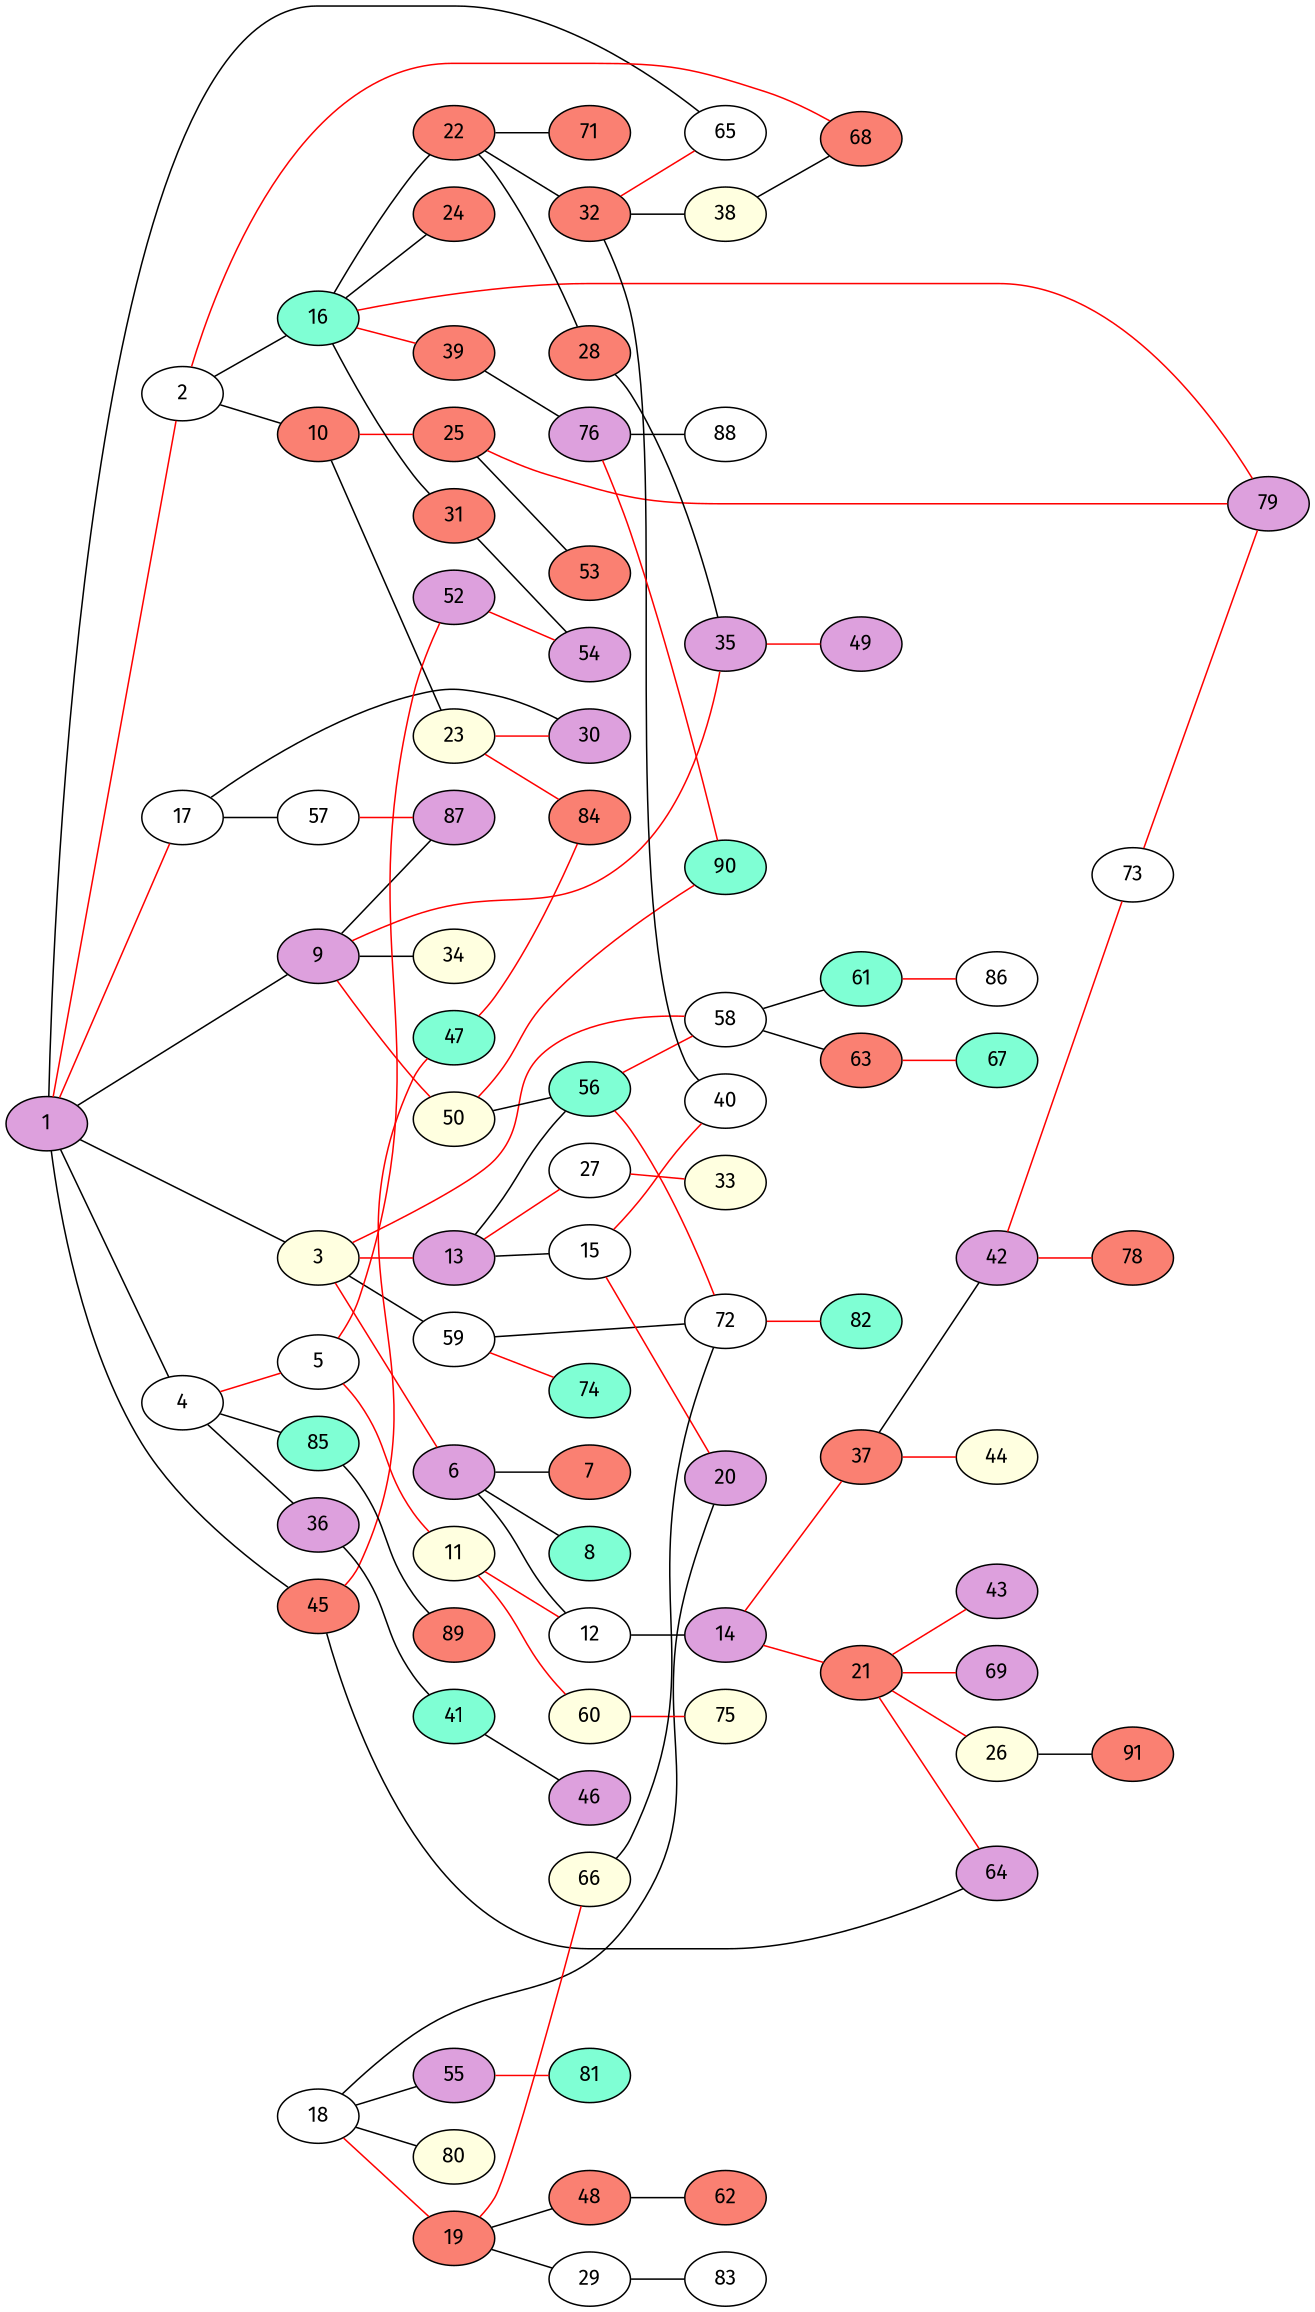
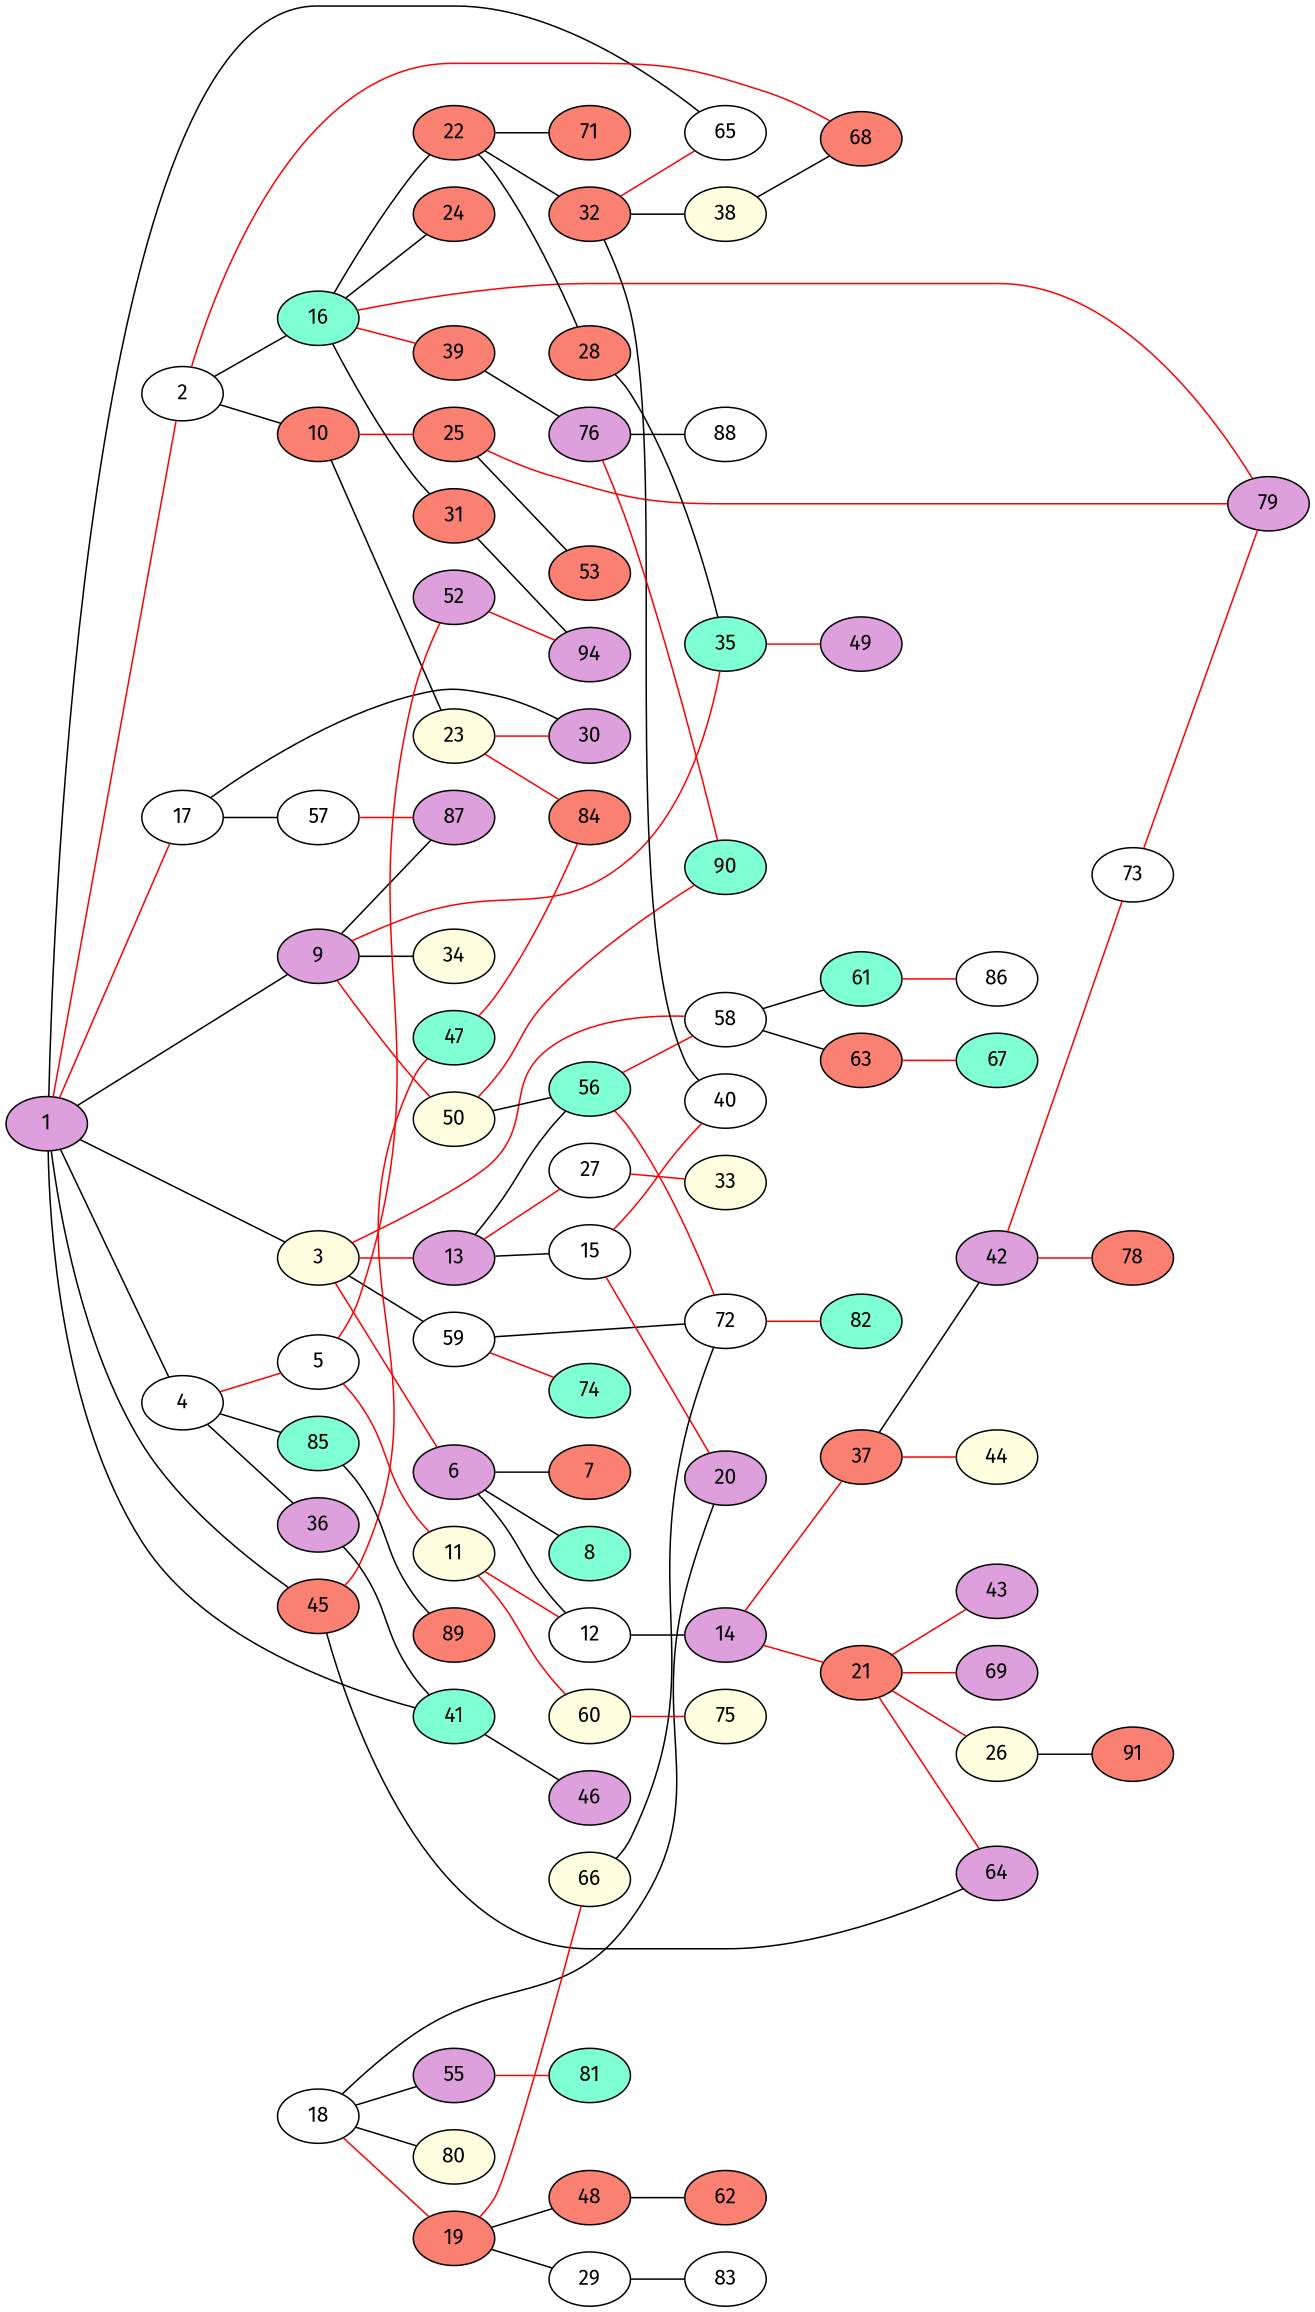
(726, 644) -> (726, 644)
(590, 655) -> (590, 655)
none -> (123, 1507)
